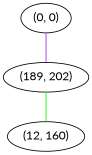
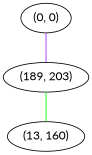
(46, 77) -> (46, 77)
(46, 136) -> (46, 136)
